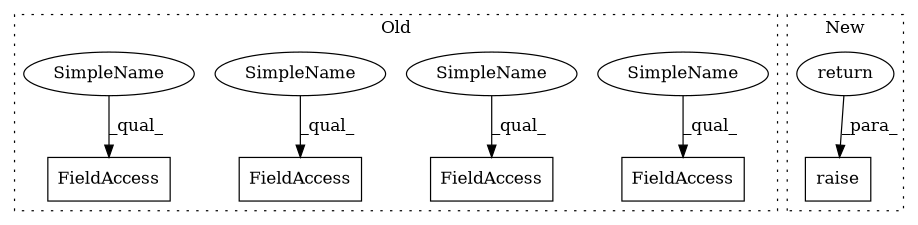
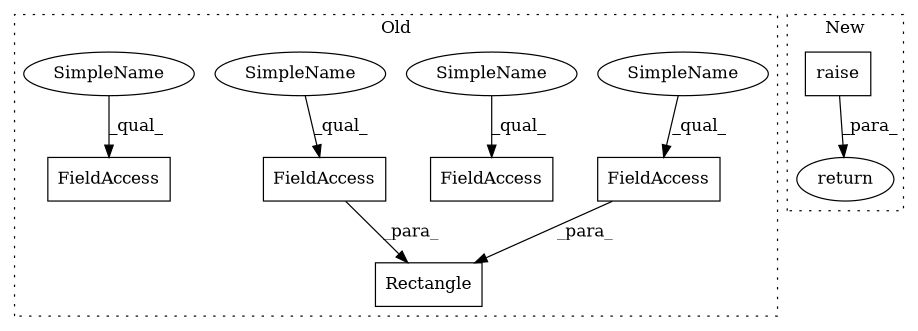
(842, 120) -> (841, 120)
none -> (429, 285)
